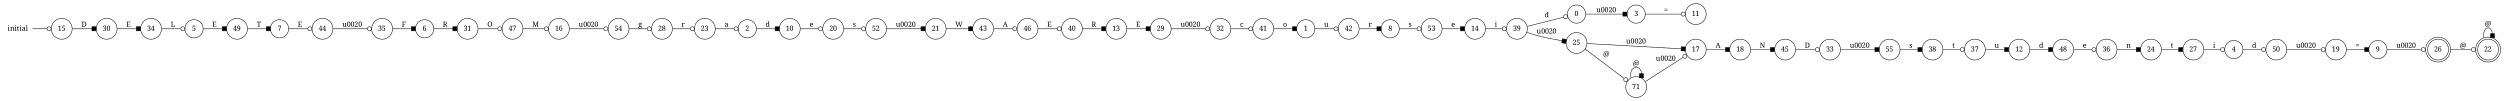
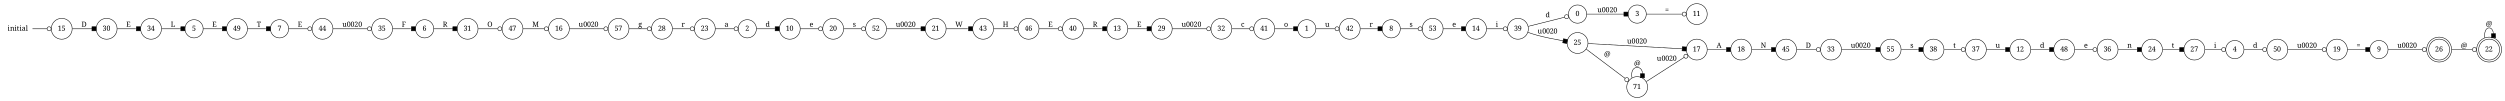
(1005, 25) -> (1006, 25)
(171, 29) -> (171, 29)
(619, 29) -> (619, 29)
